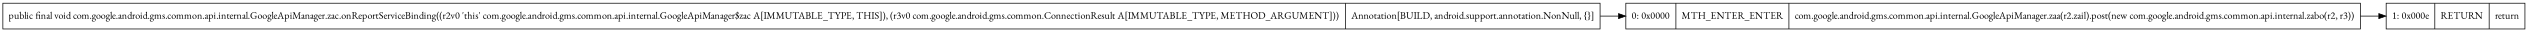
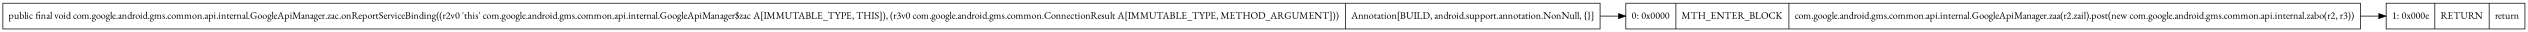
(1732, 16) -> (1732, 16)
